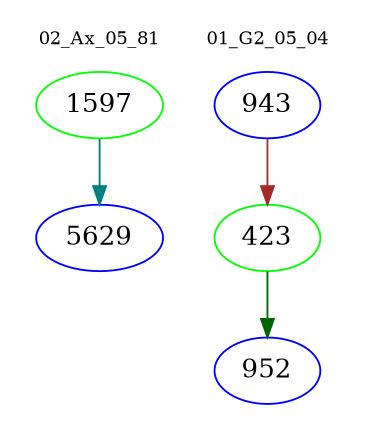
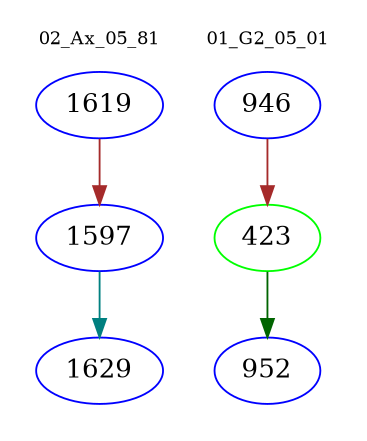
(268, 40) -> (268, 40)
(100, 105) -> (100, 238)
none -> (100, 105)
(267, 105) -> (267, 105)
(100, 238) -> (100, 371)
